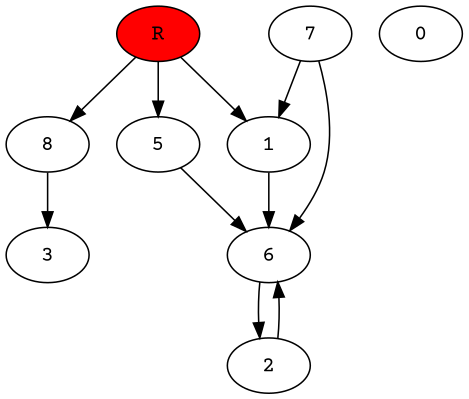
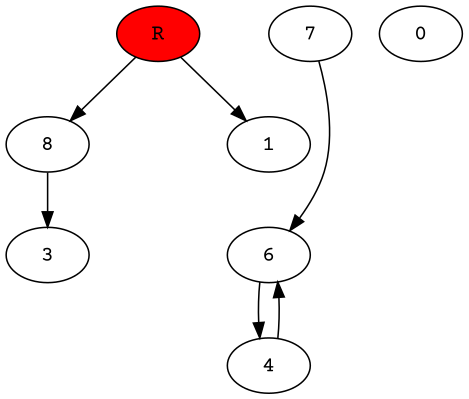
(292, 82) -> none
(158, 144) -> none
(269, 192) -> none
(269, 366) -> (269, 366)
